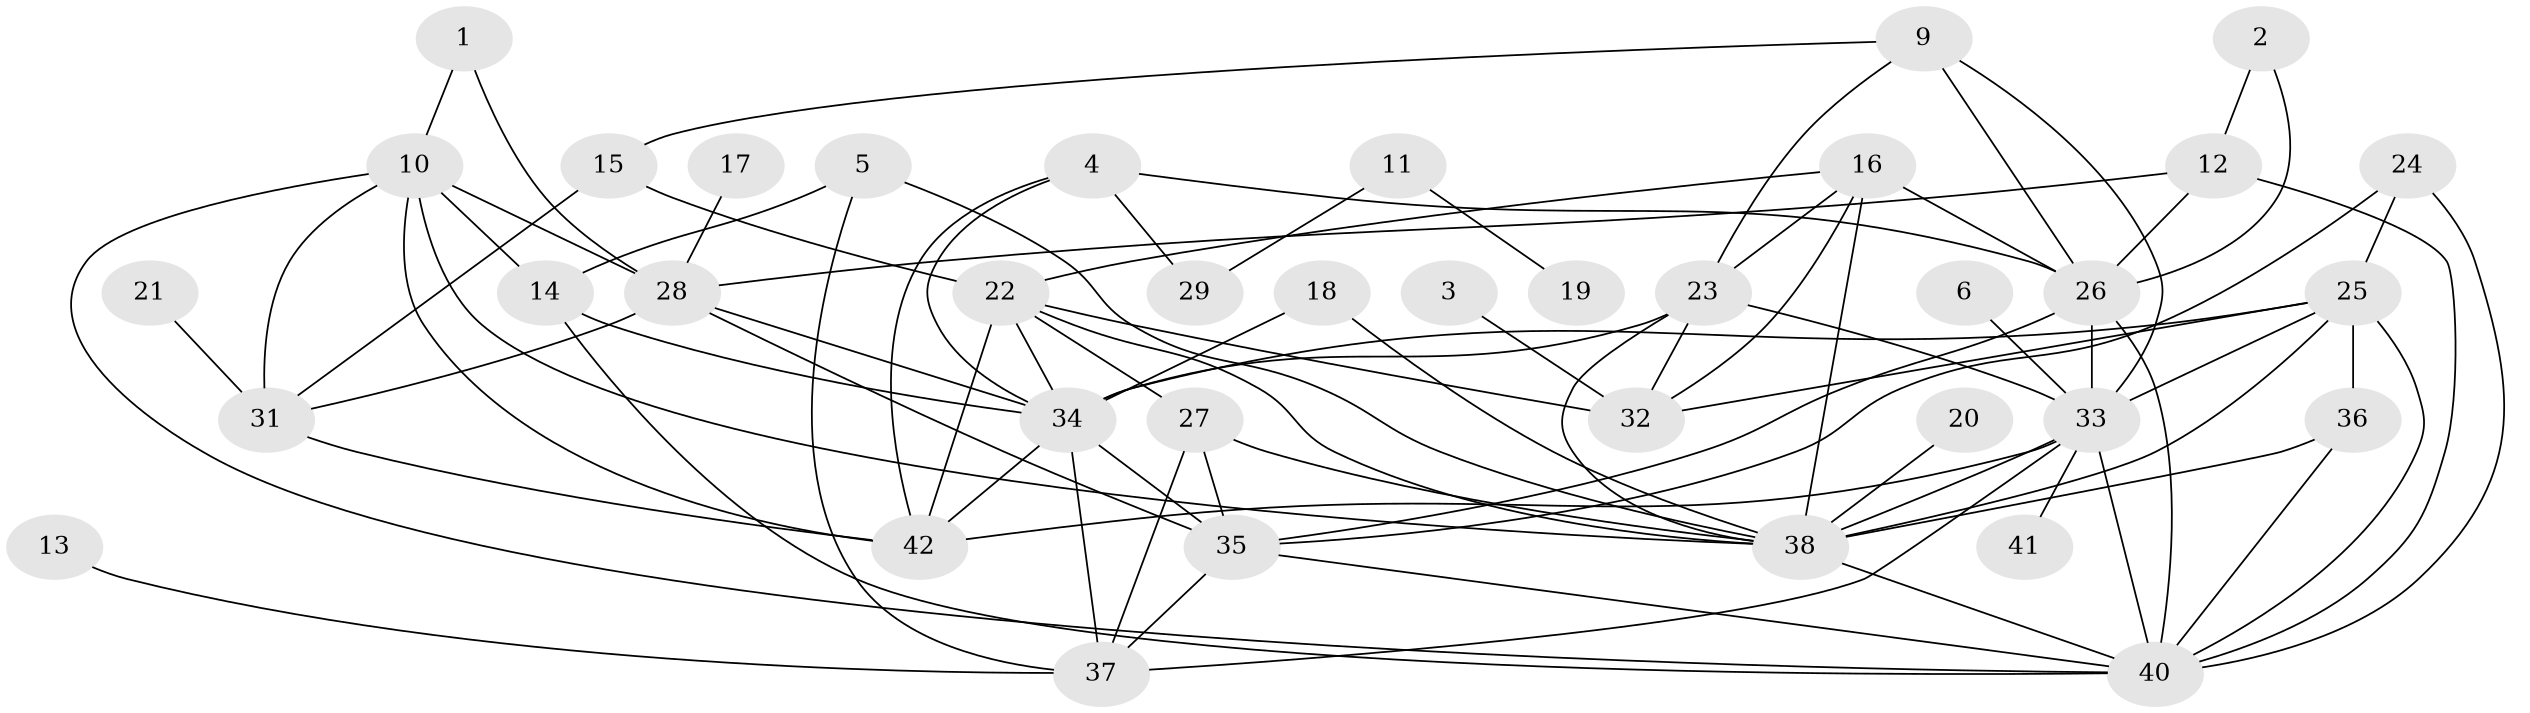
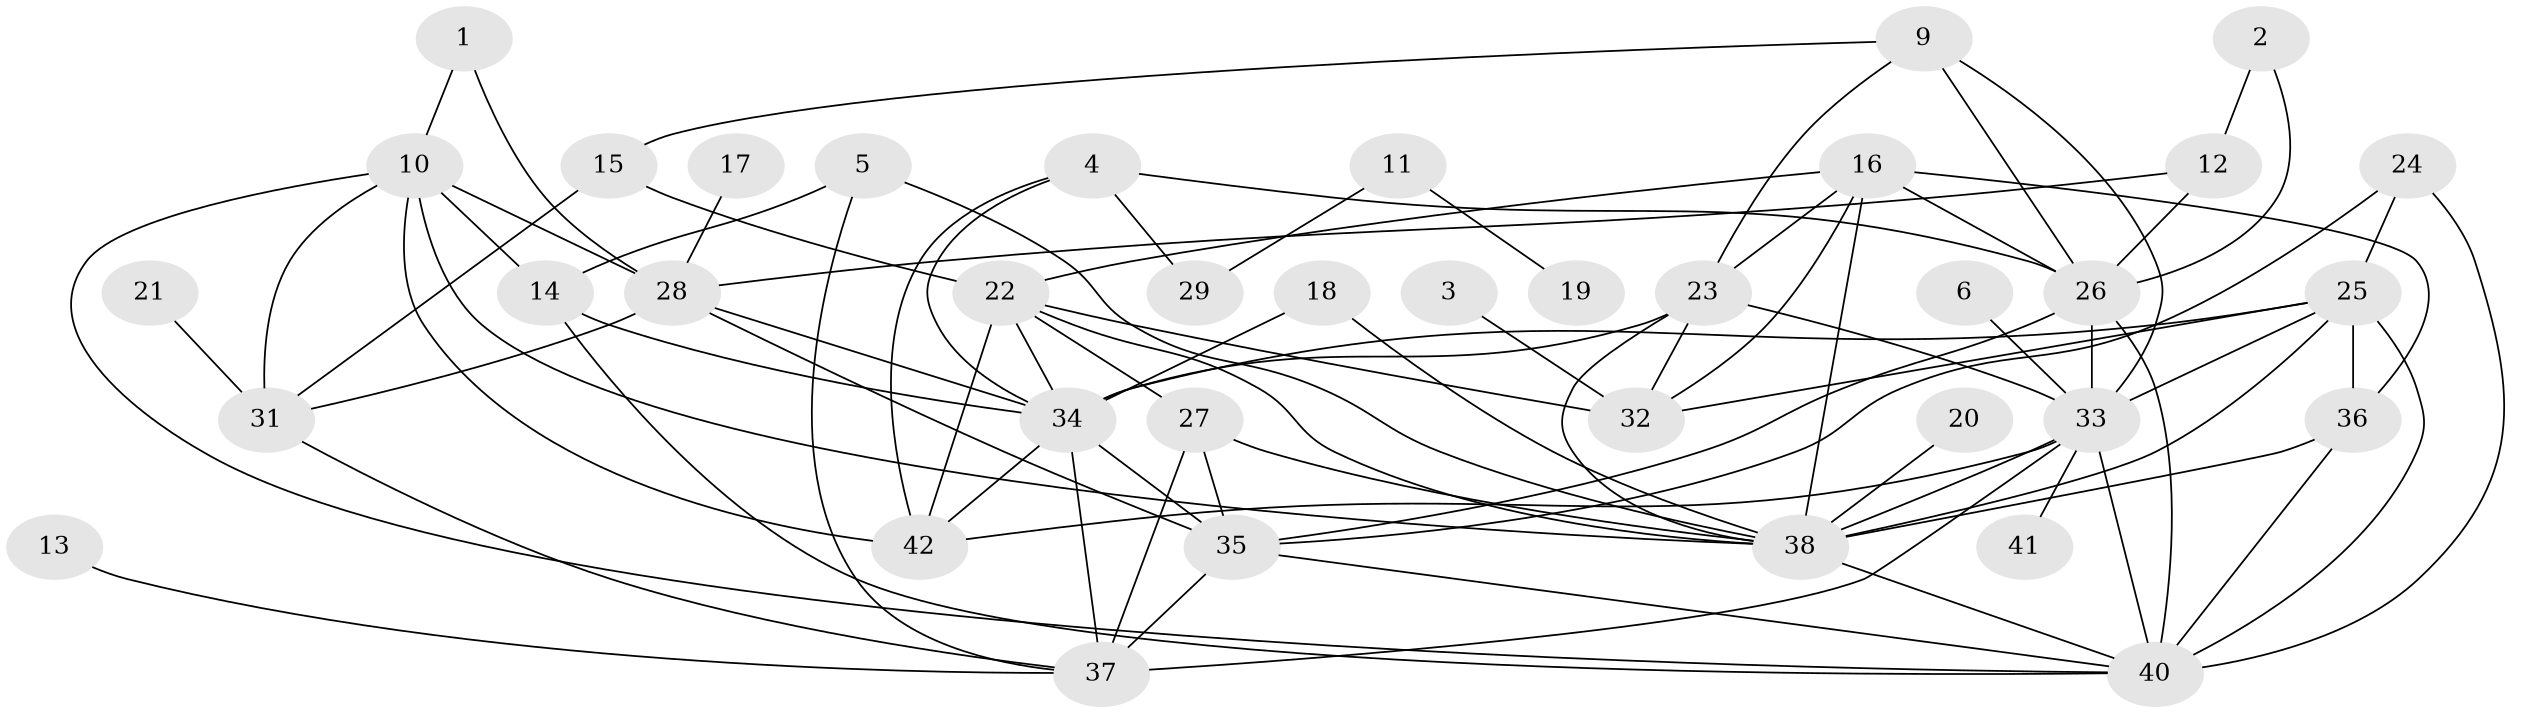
none -> (2242, 214)
(2451, 422) -> none
(588, 499) -> (666, 595)
